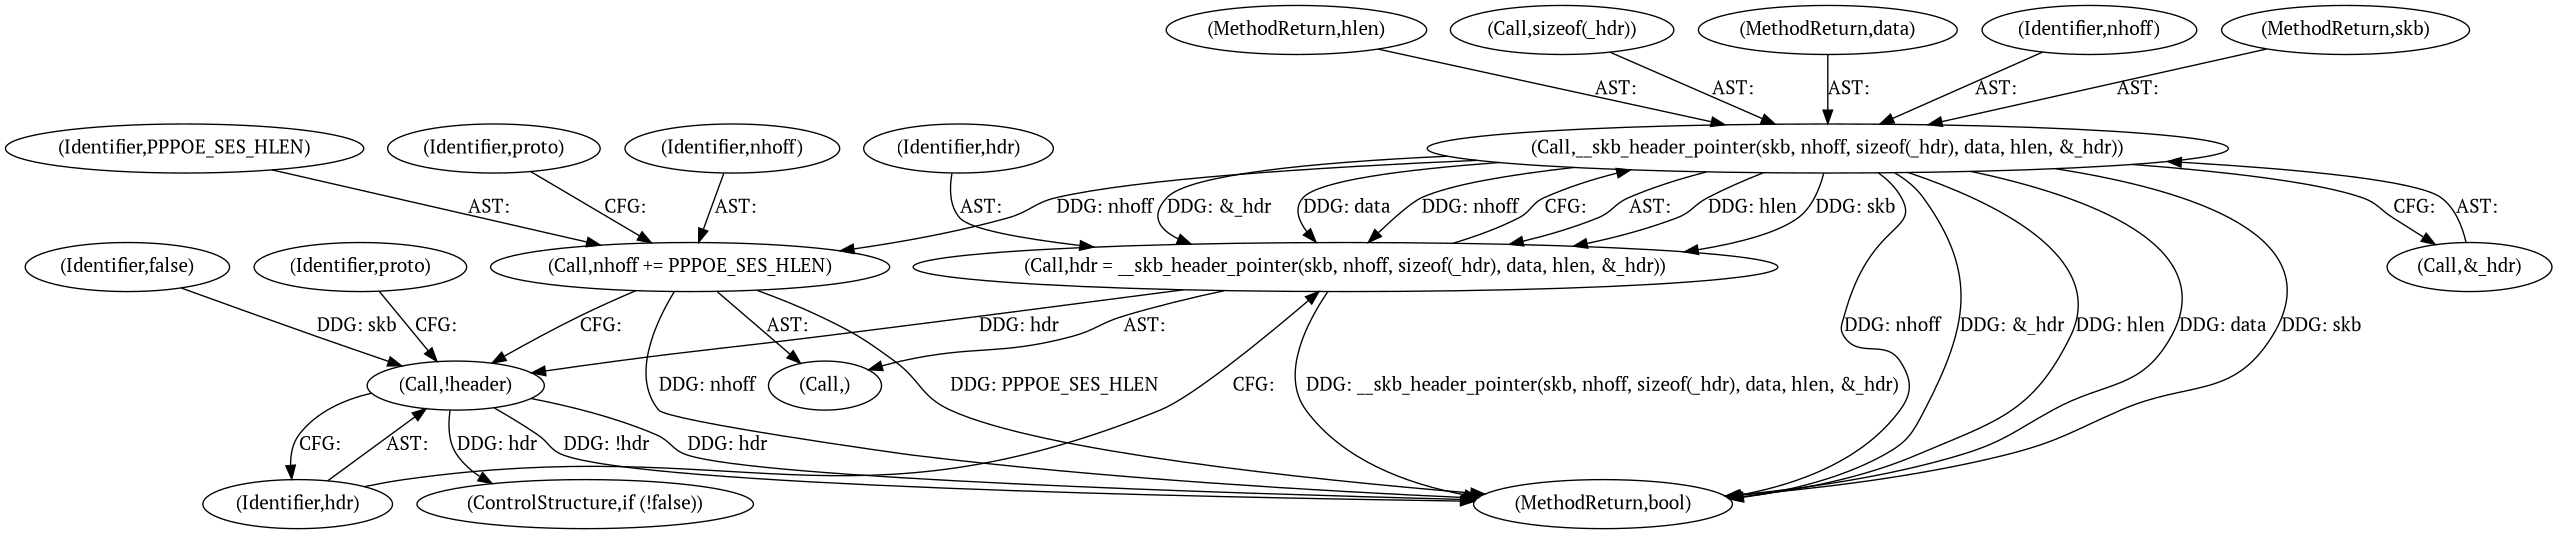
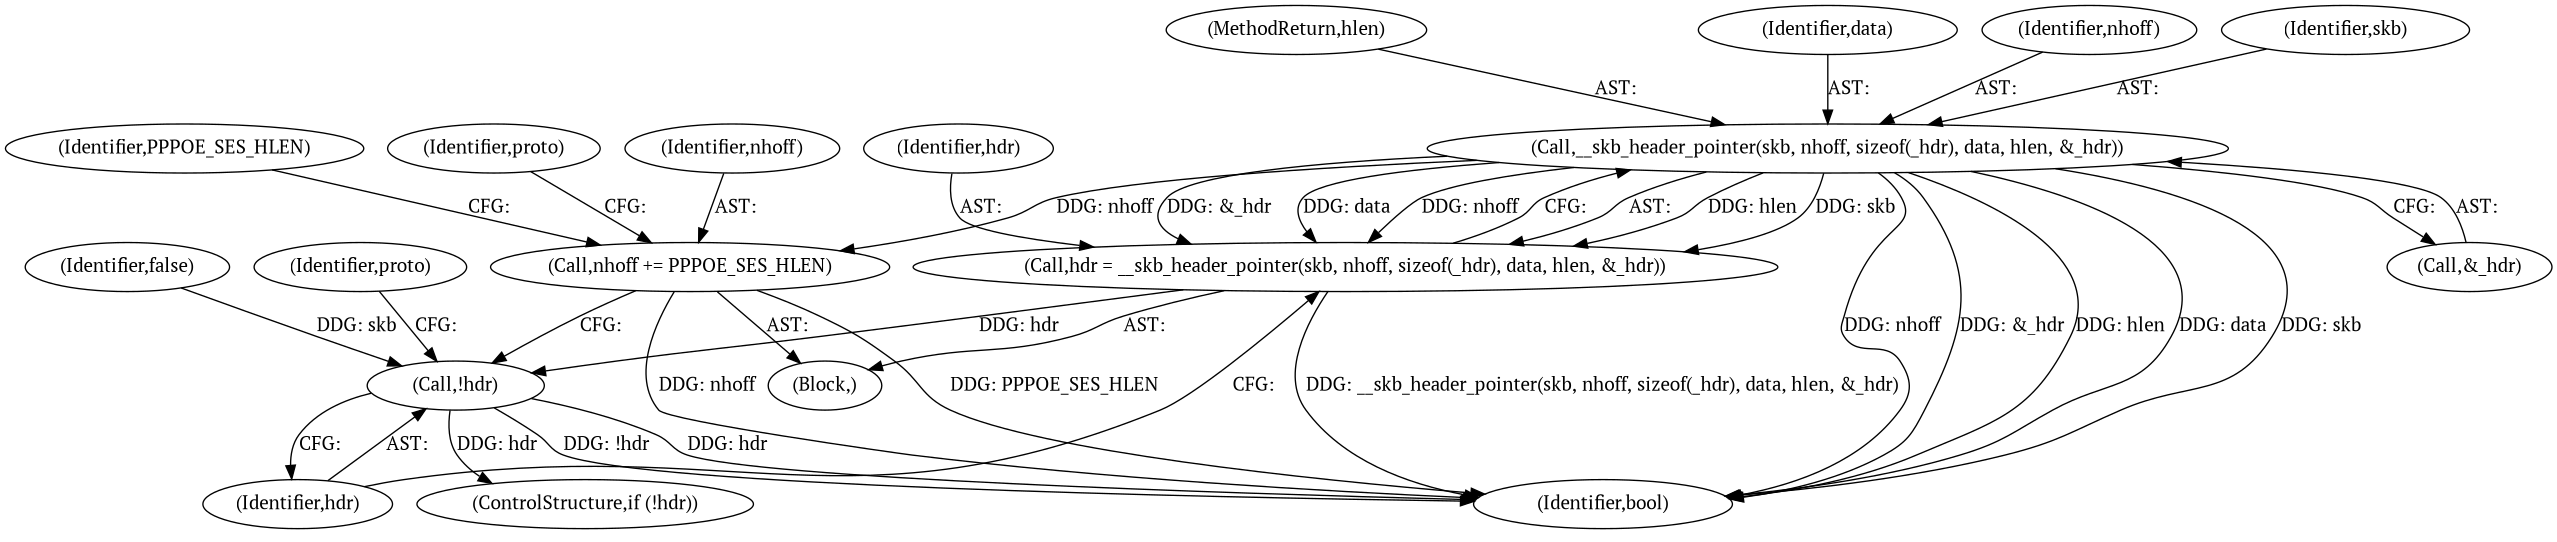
(1562, 30) -> none
(1828, 30) -> (1828, 30)
(2346, 30) -> (2346, 30)
(492, 208) -> (492, 208)
(456, 386) -> (456, 386)
(825, 386) -> (825, 386)
(585, 504) -> (585, 504)
(1603, 504) -> (1603, 504)
